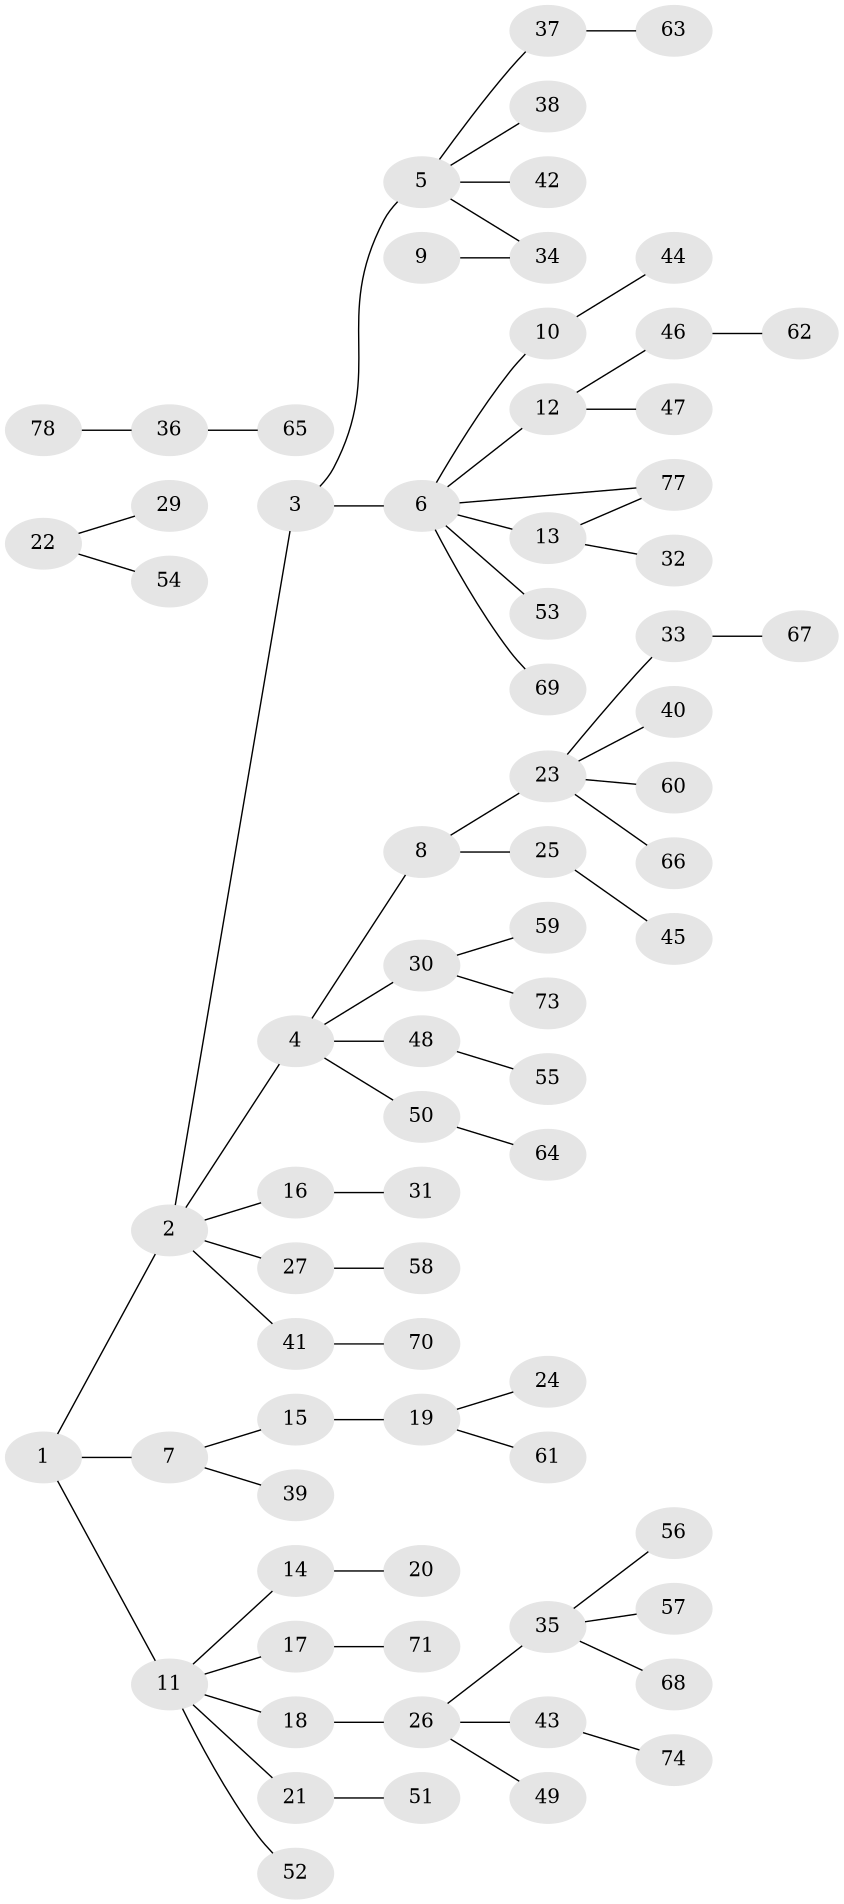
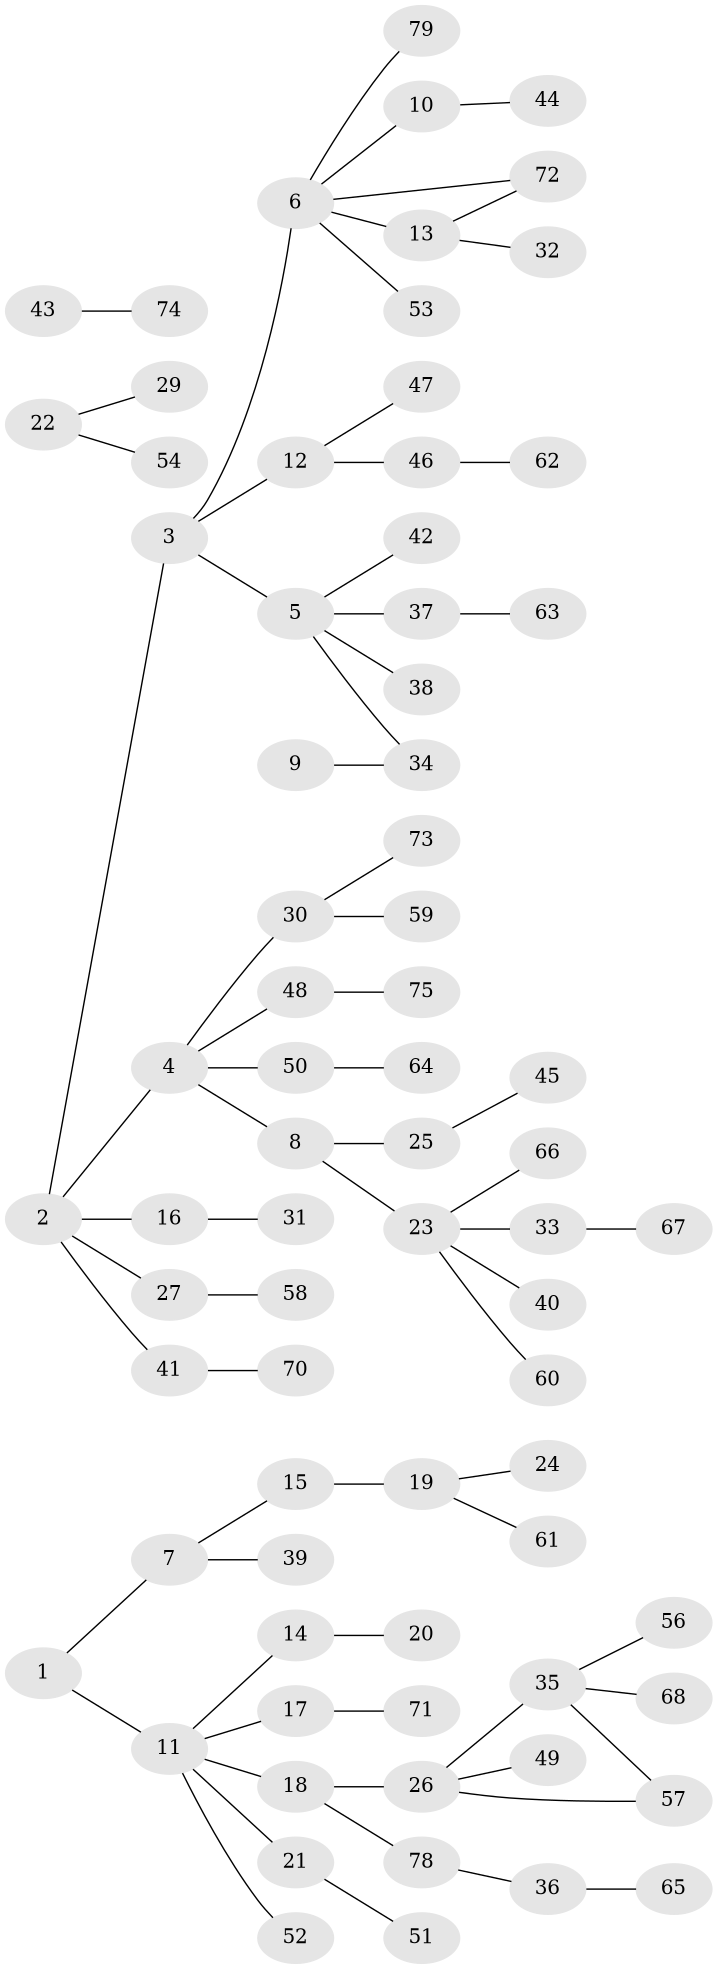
(485, 458) -> (233, 500)
(674, 485) -> (548, 177)
(548, 689) -> (422, 31)
(548, 1079) -> (422, 992)
(106, 1344) -> none
(485, 1722) -> (547, 1800)
none -> (359, 1825)
